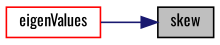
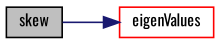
(121, 22) -> (83, 22)
